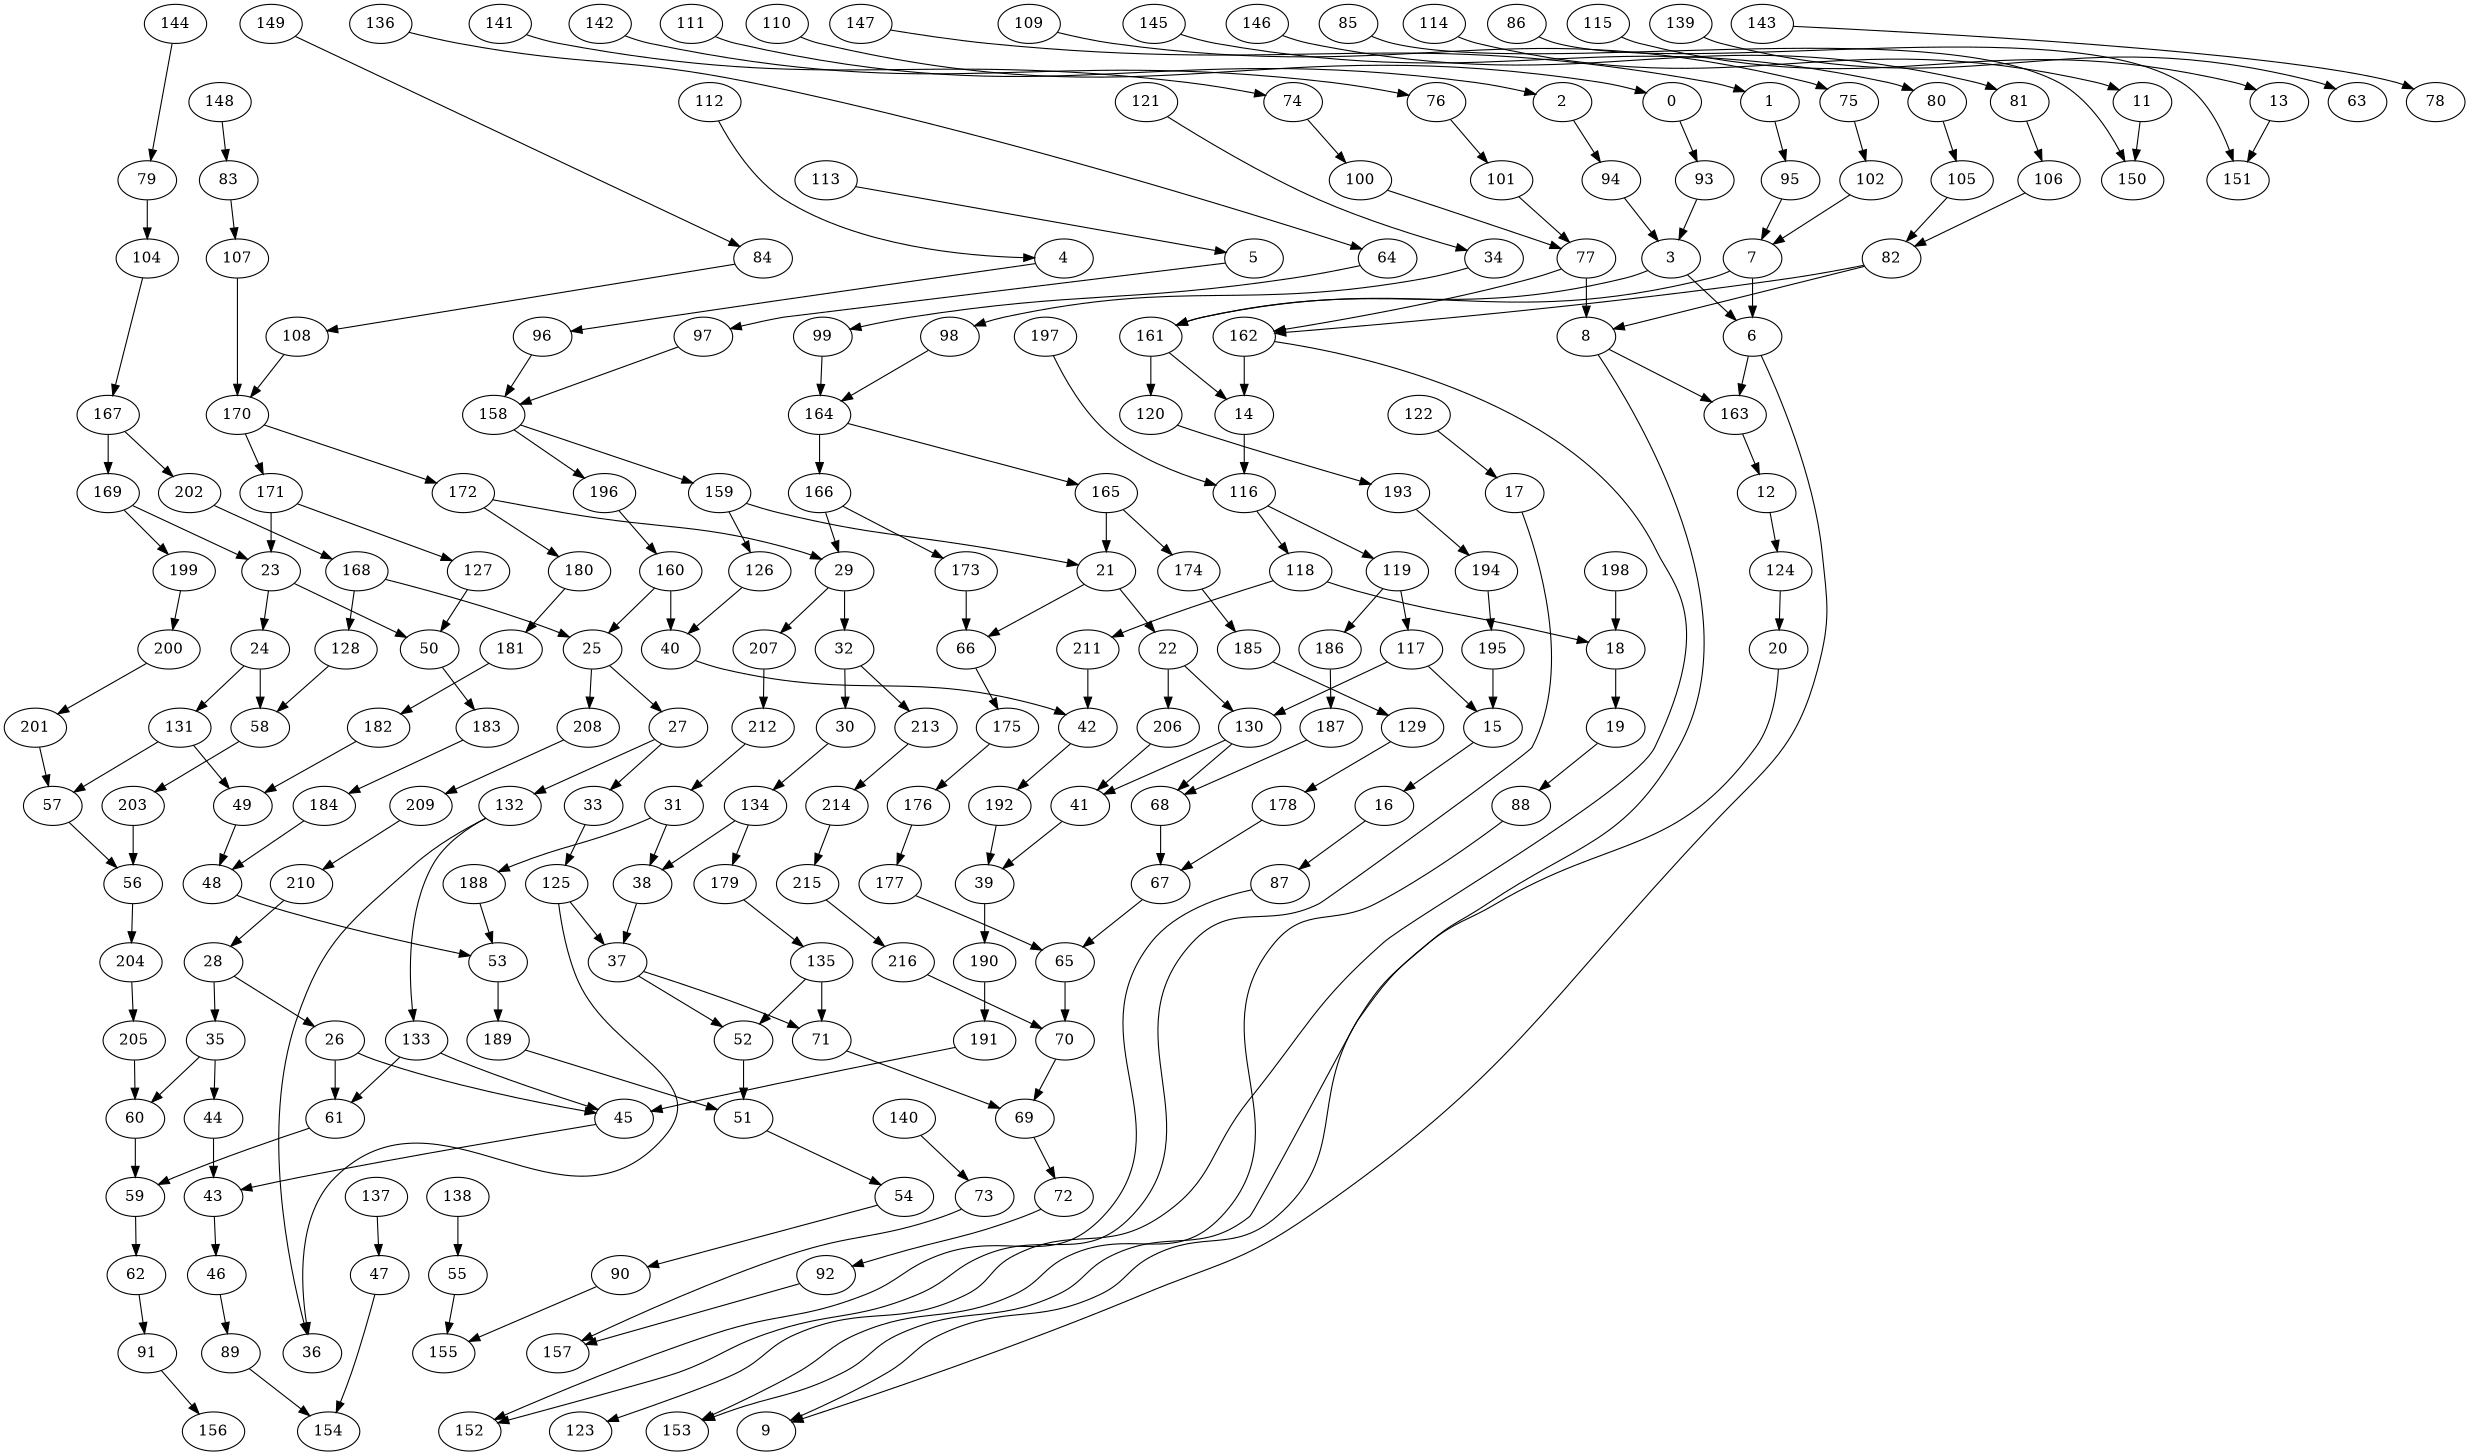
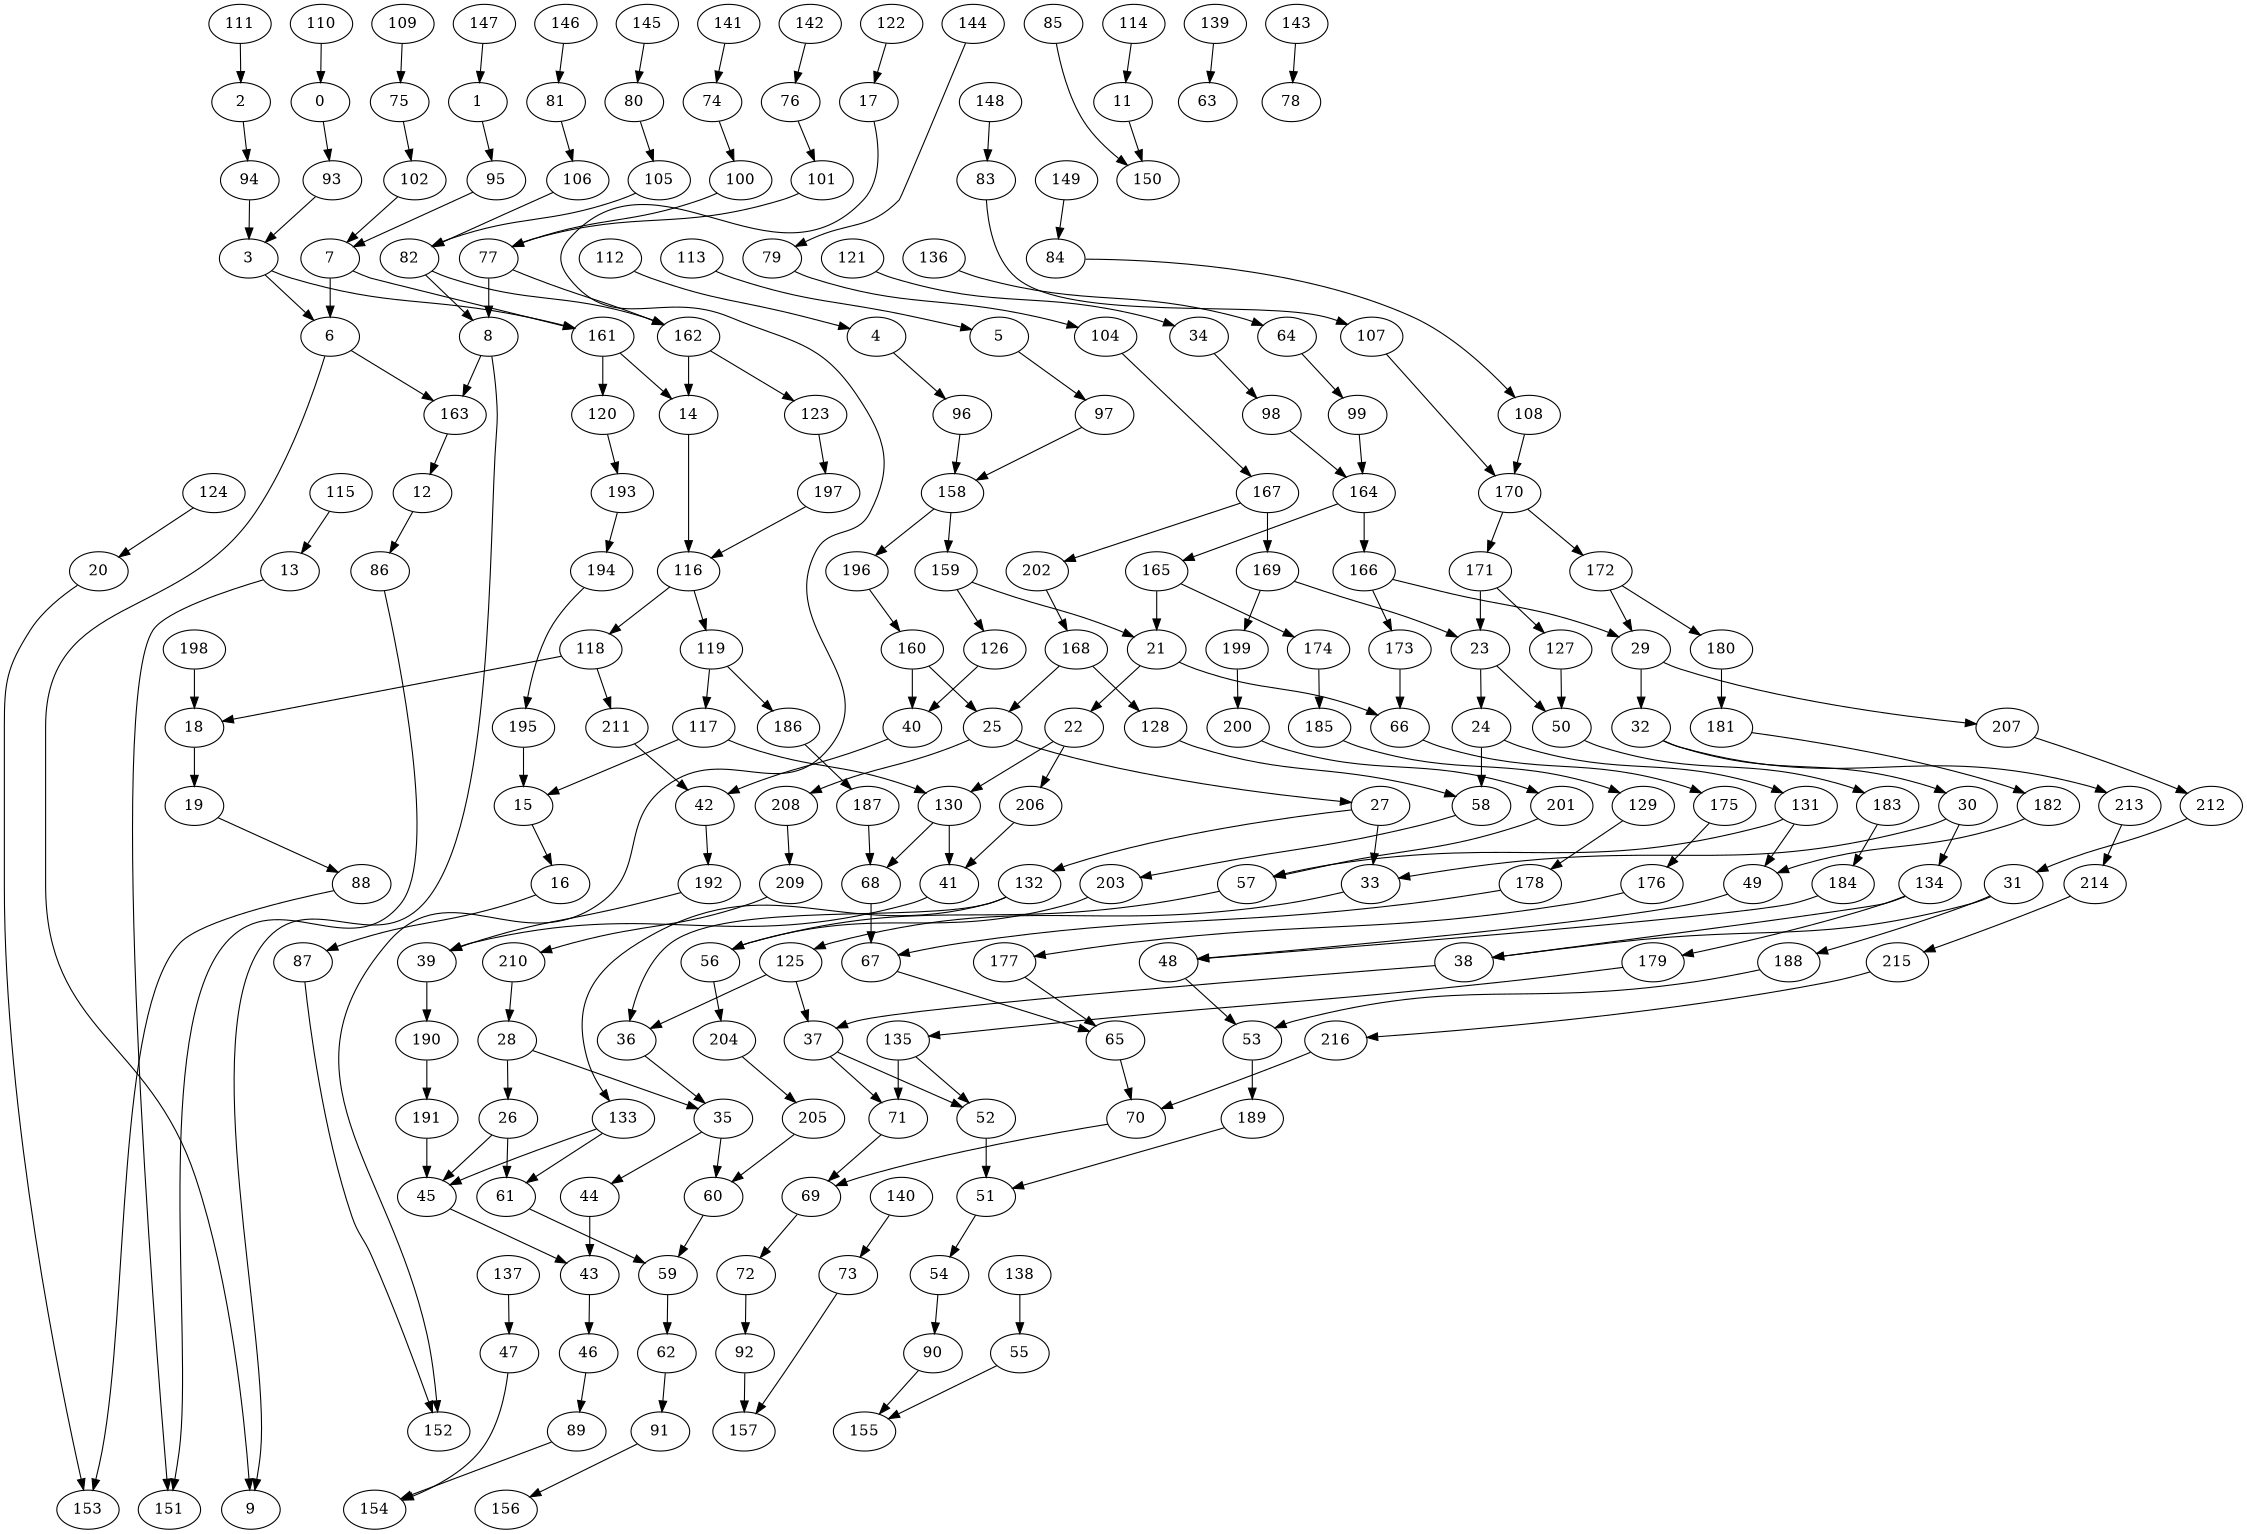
none -> (821, 448)
(1773, 527) -> (404, 527)
none -> (1693, 855)
none -> (671, 1076)
